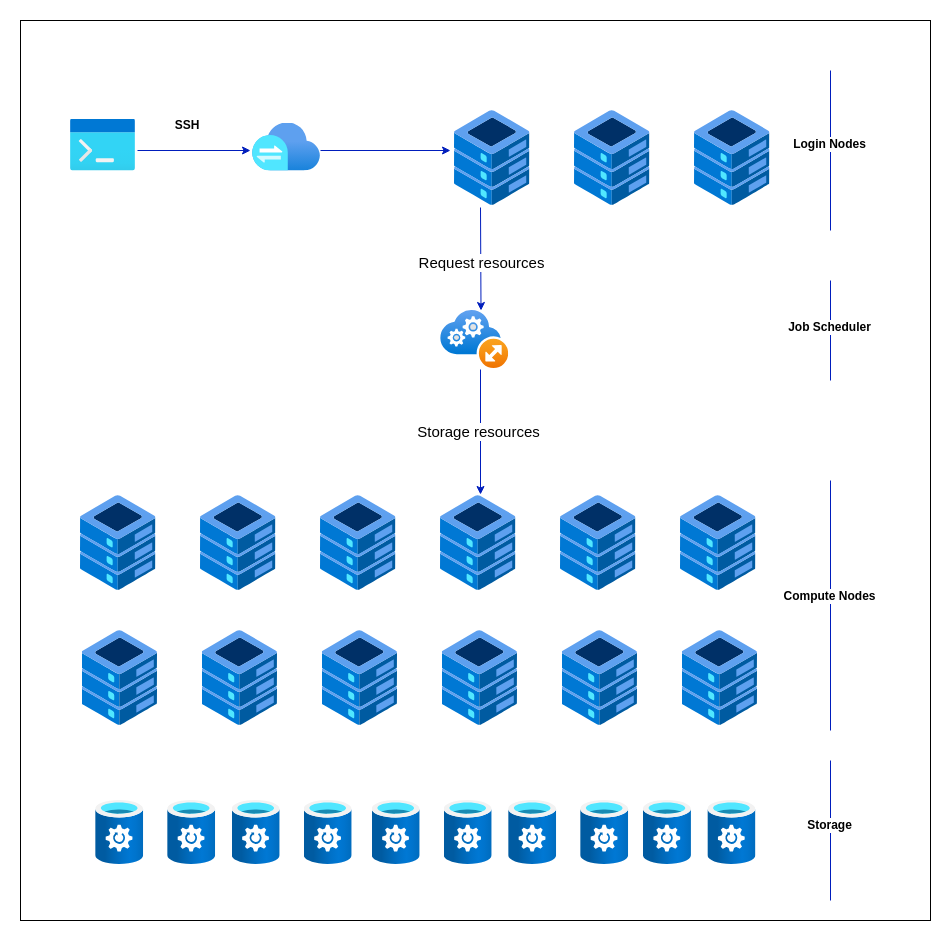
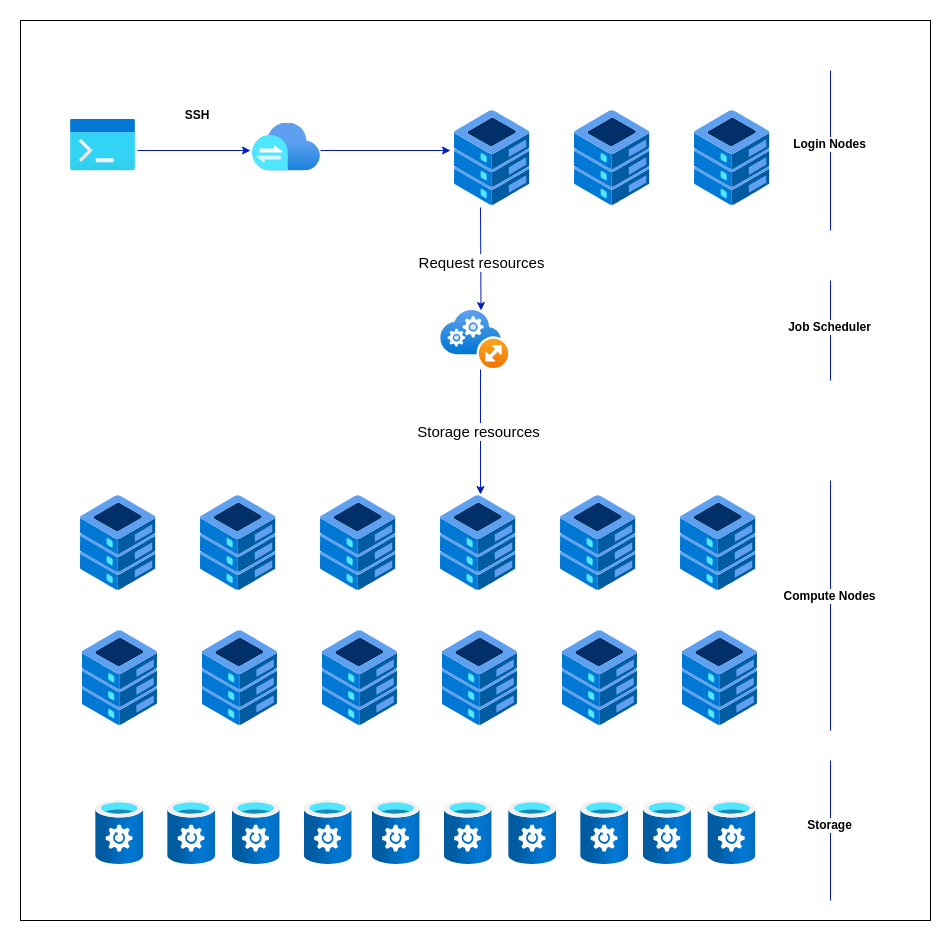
(188, 126) -> (198, 116)
